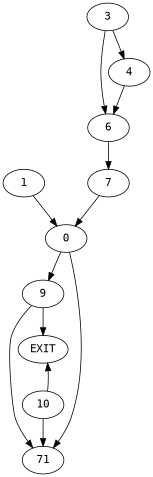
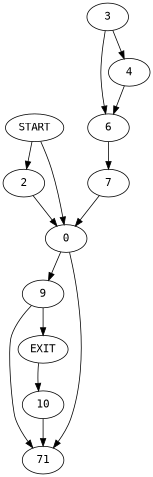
none -> (35, 128)
(24, 183) -> (24, 183)
(48, 381) -> (38, 373)
